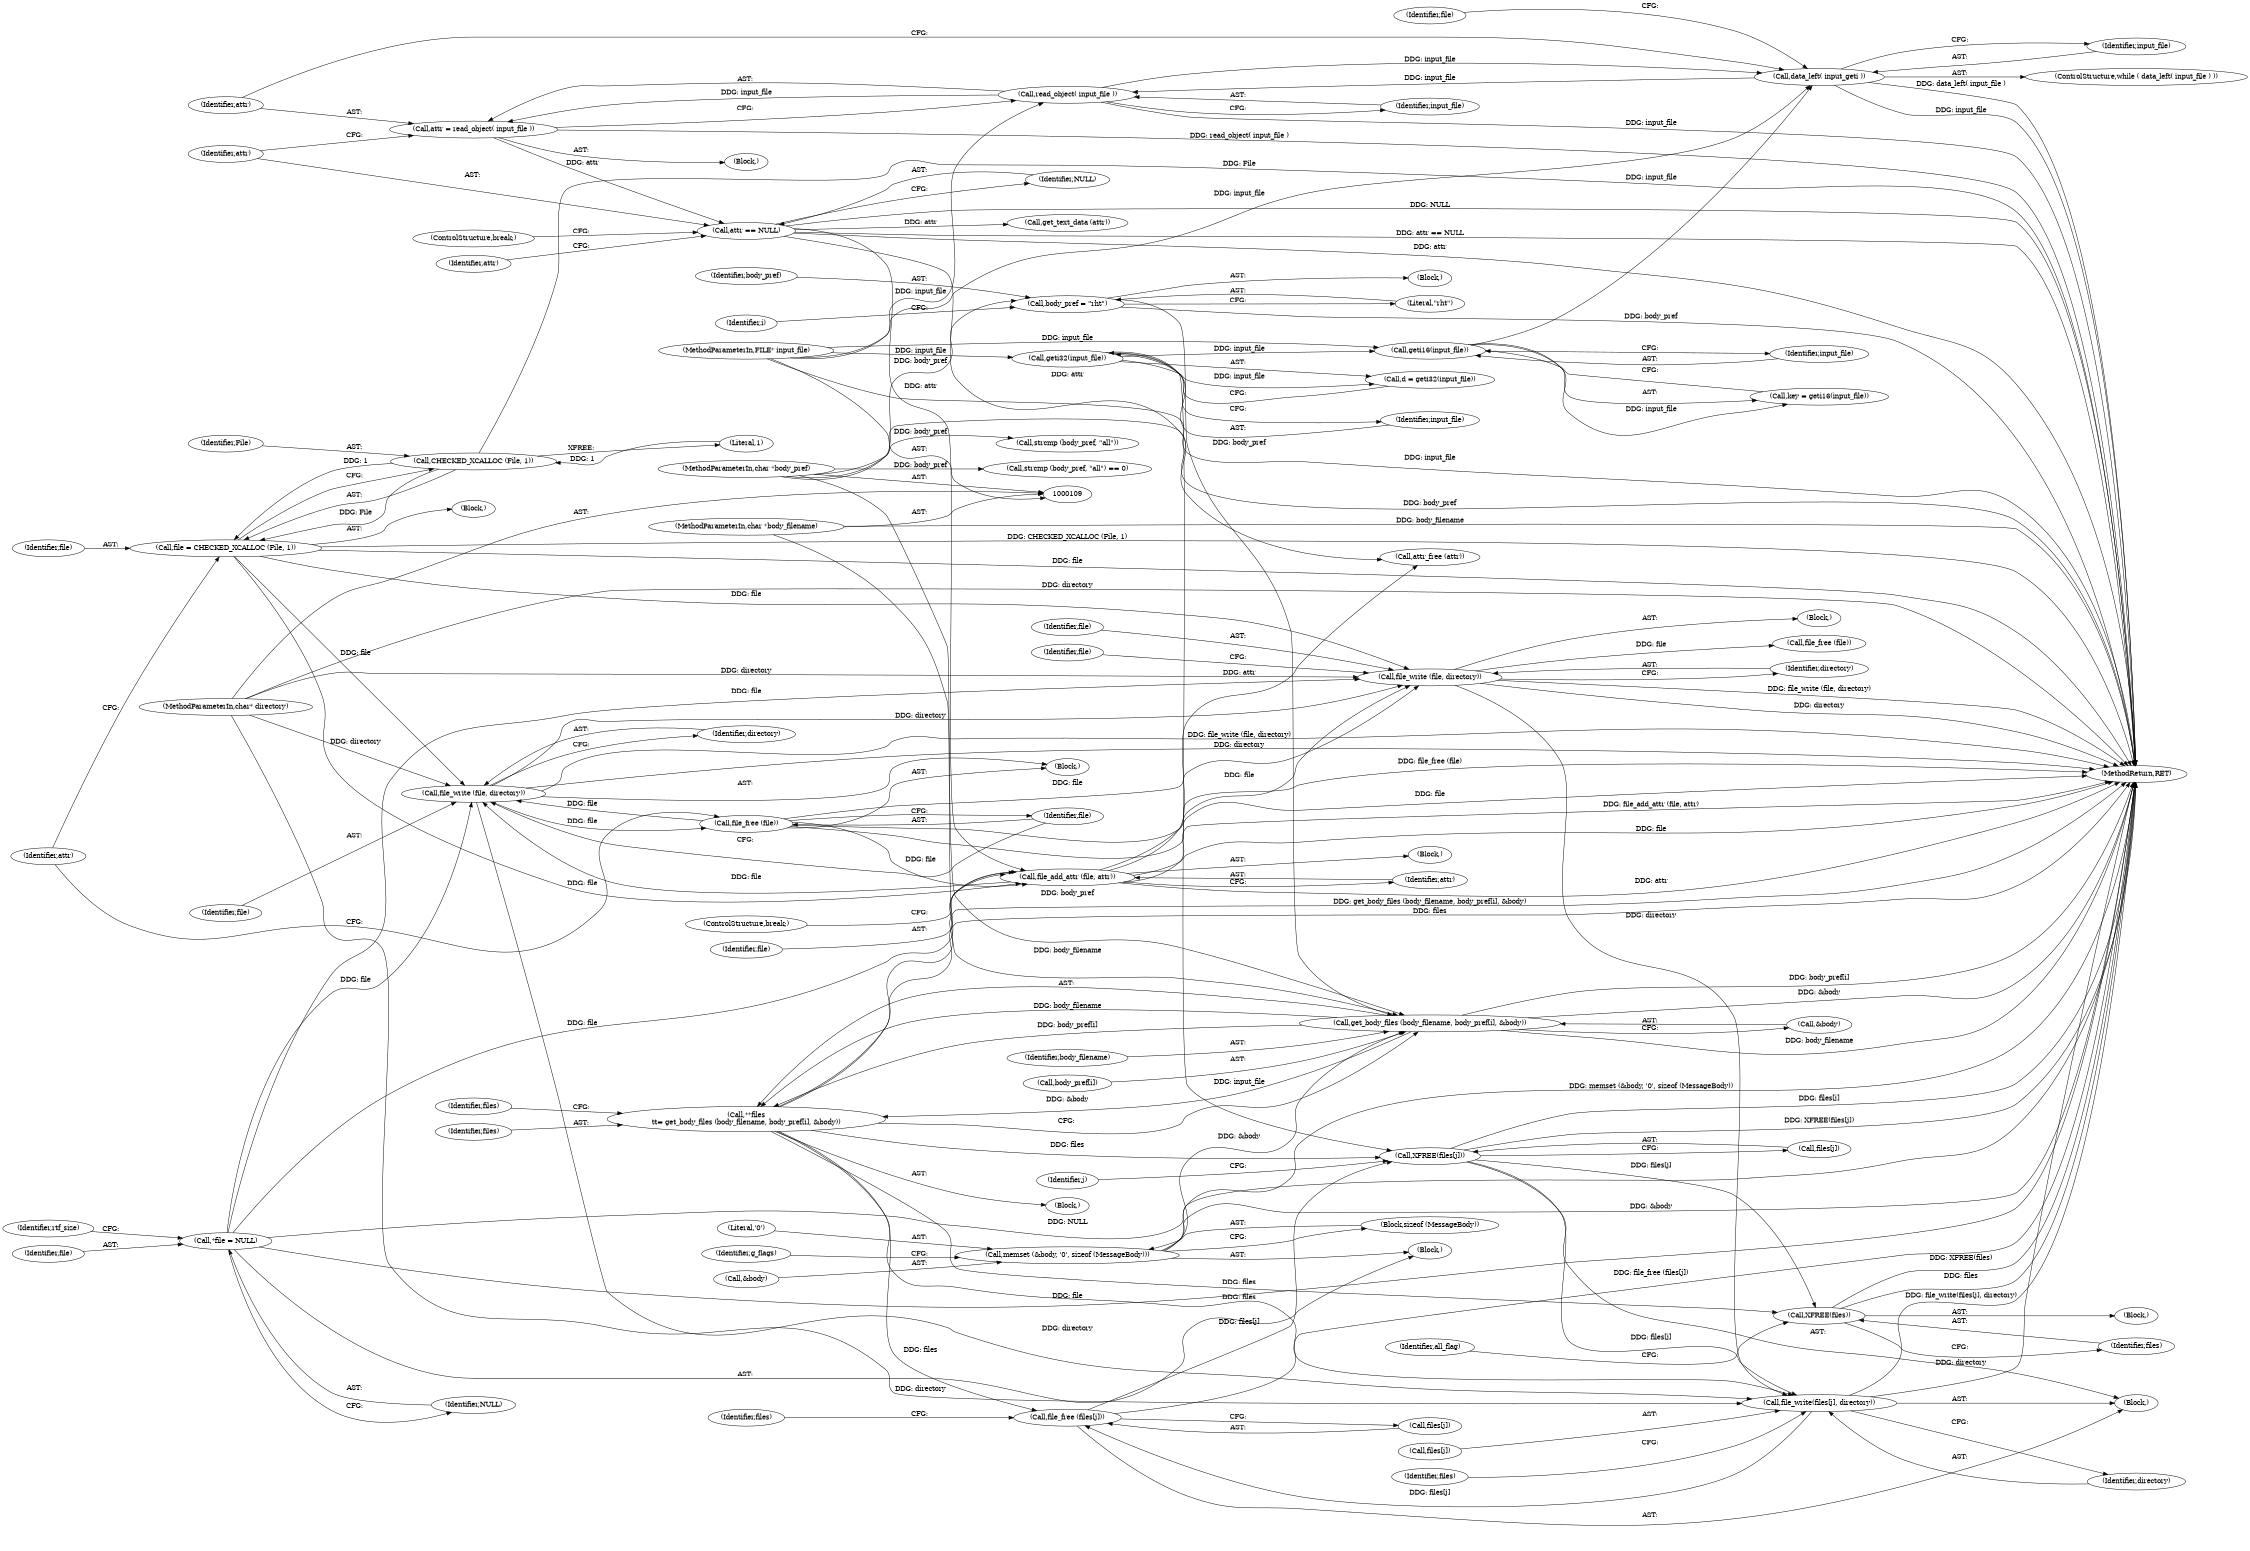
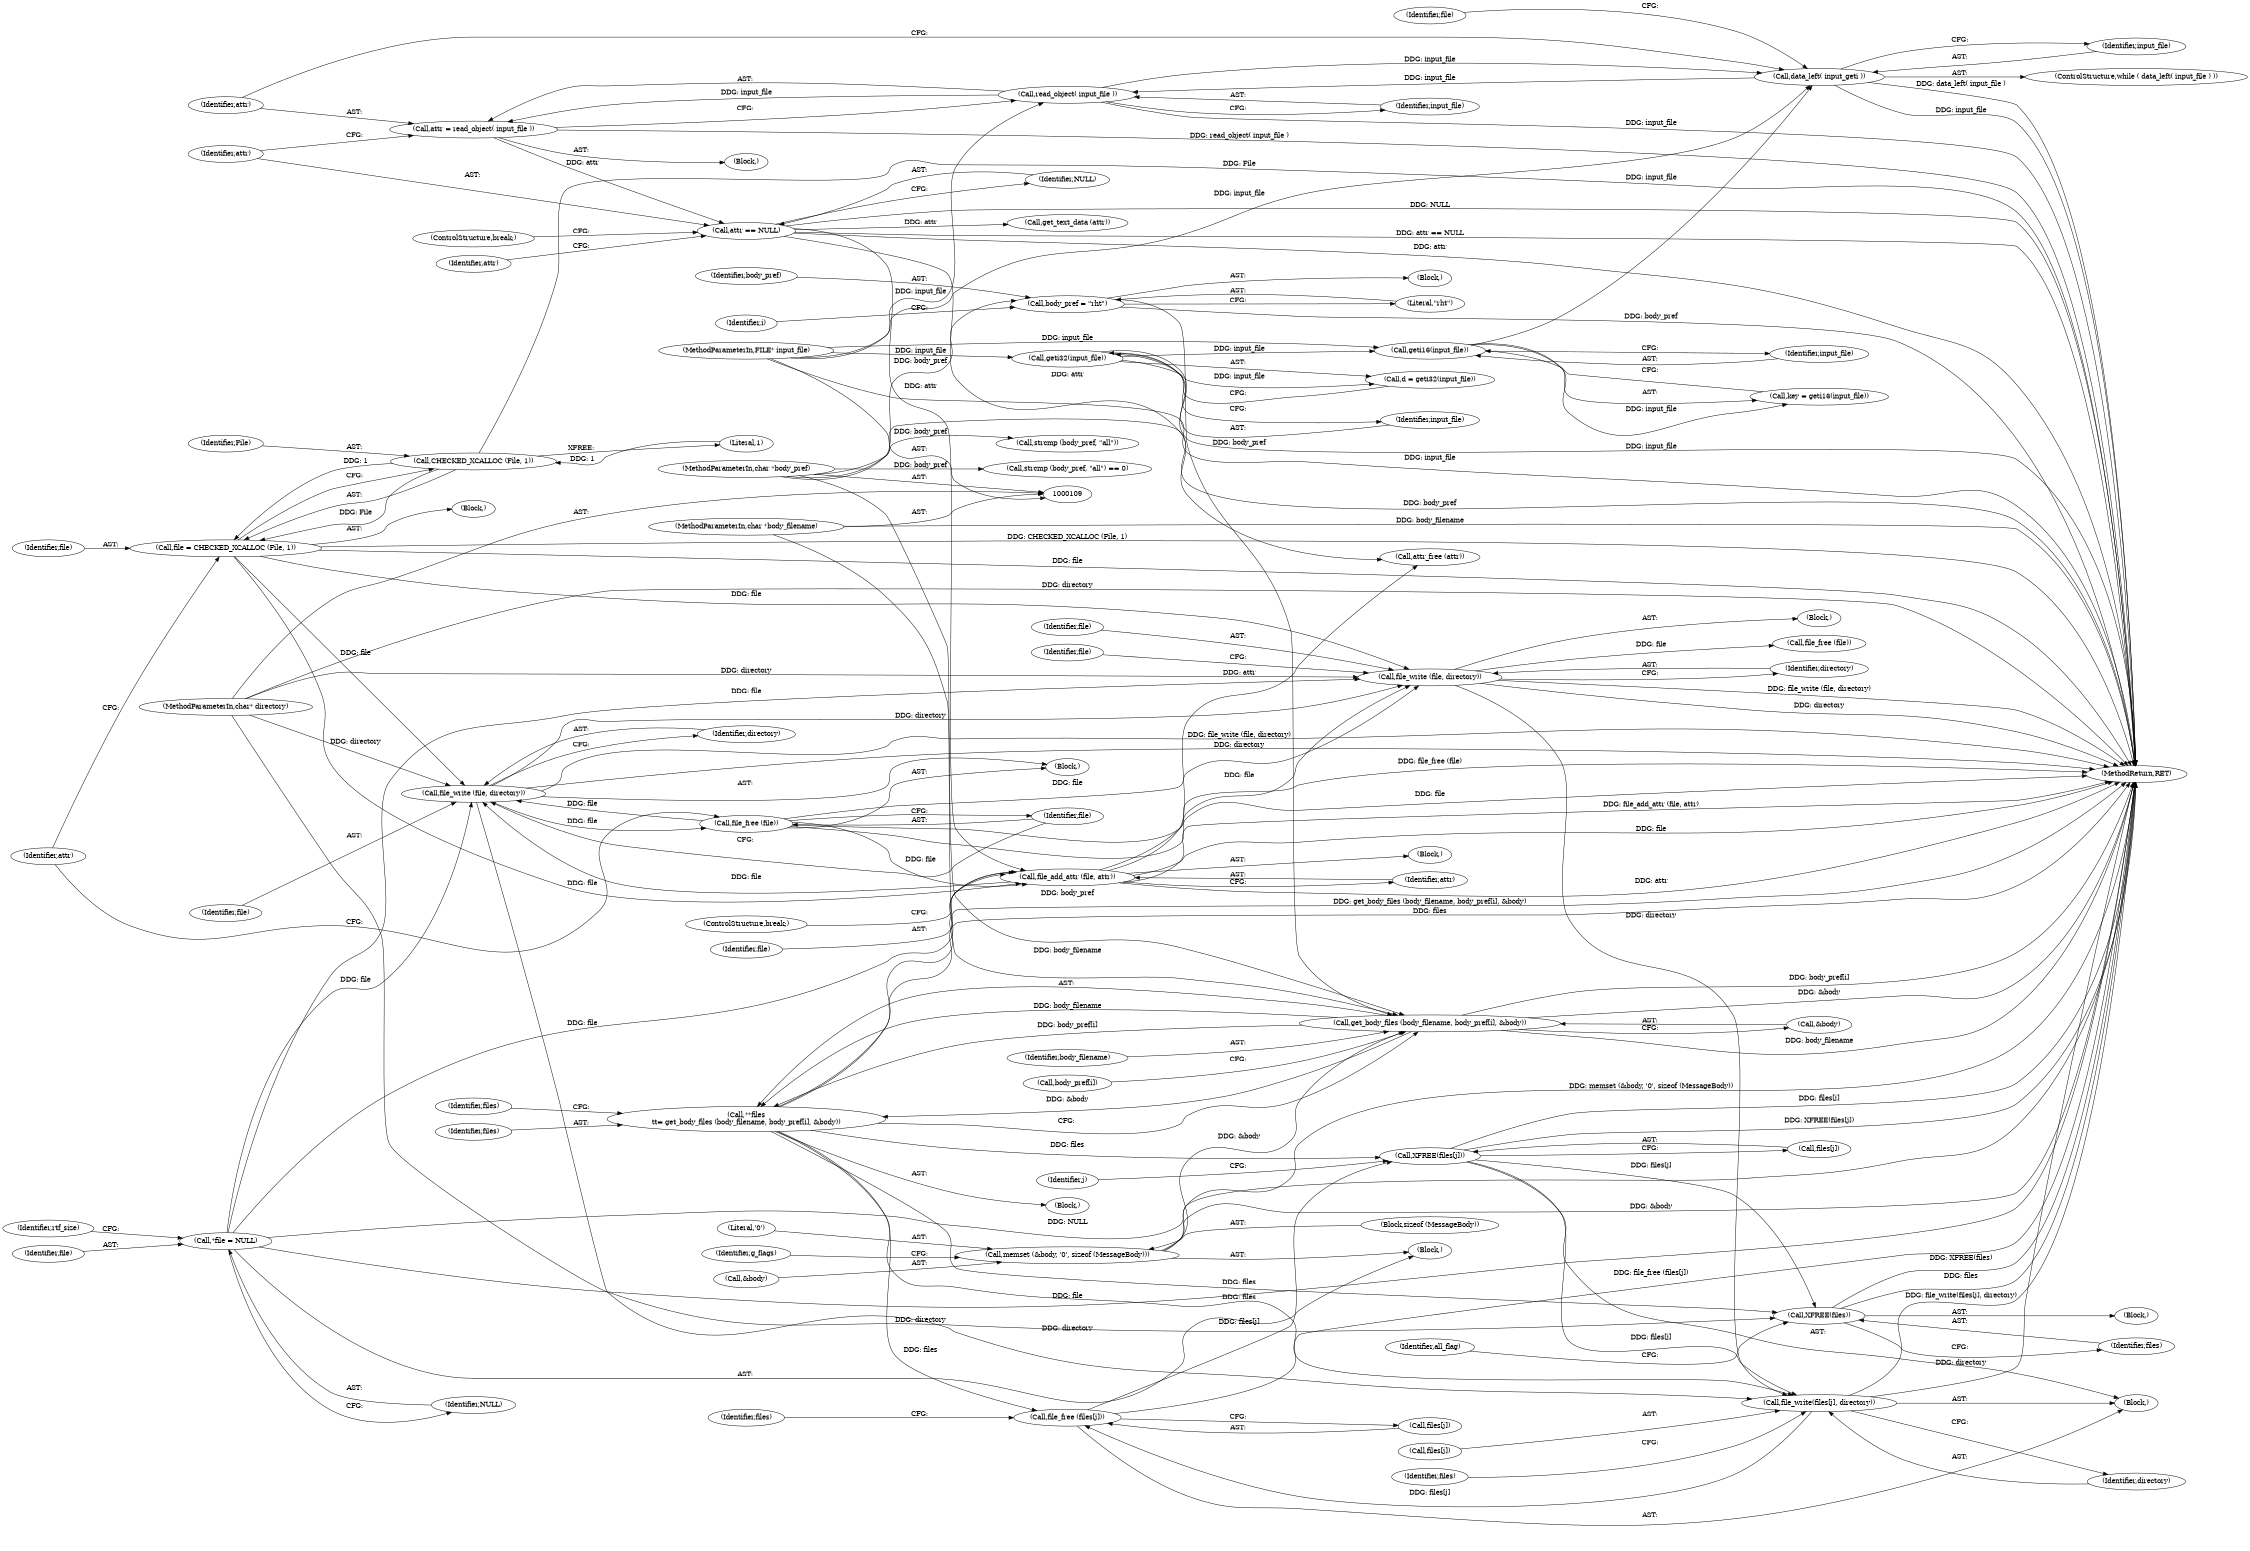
(1184, 721) -> (1690, 450)
(1239, 1060) -> (1239, 1060)
(1265, 1244) -> none
(810, 1332) -> (817, 1325)
